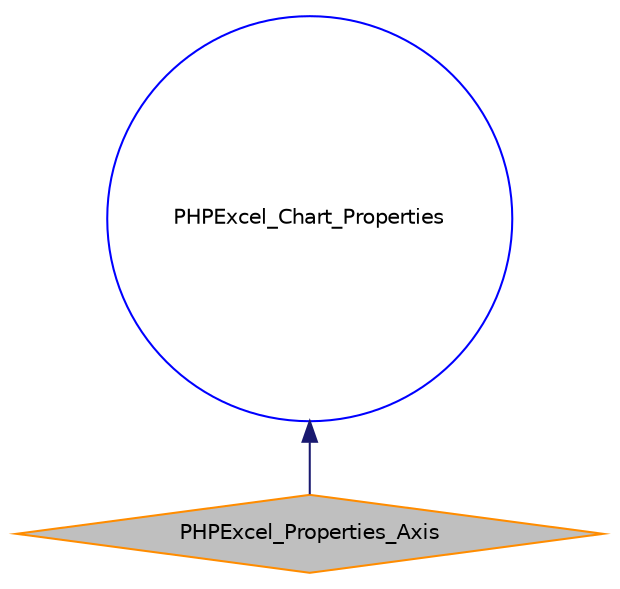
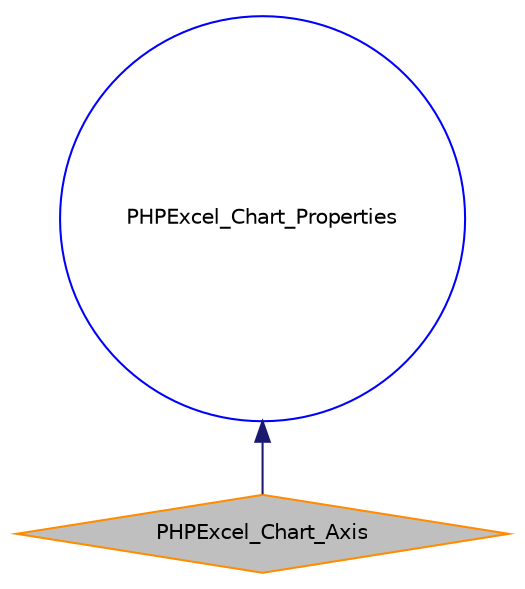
(310, 534) -> (263, 534)
